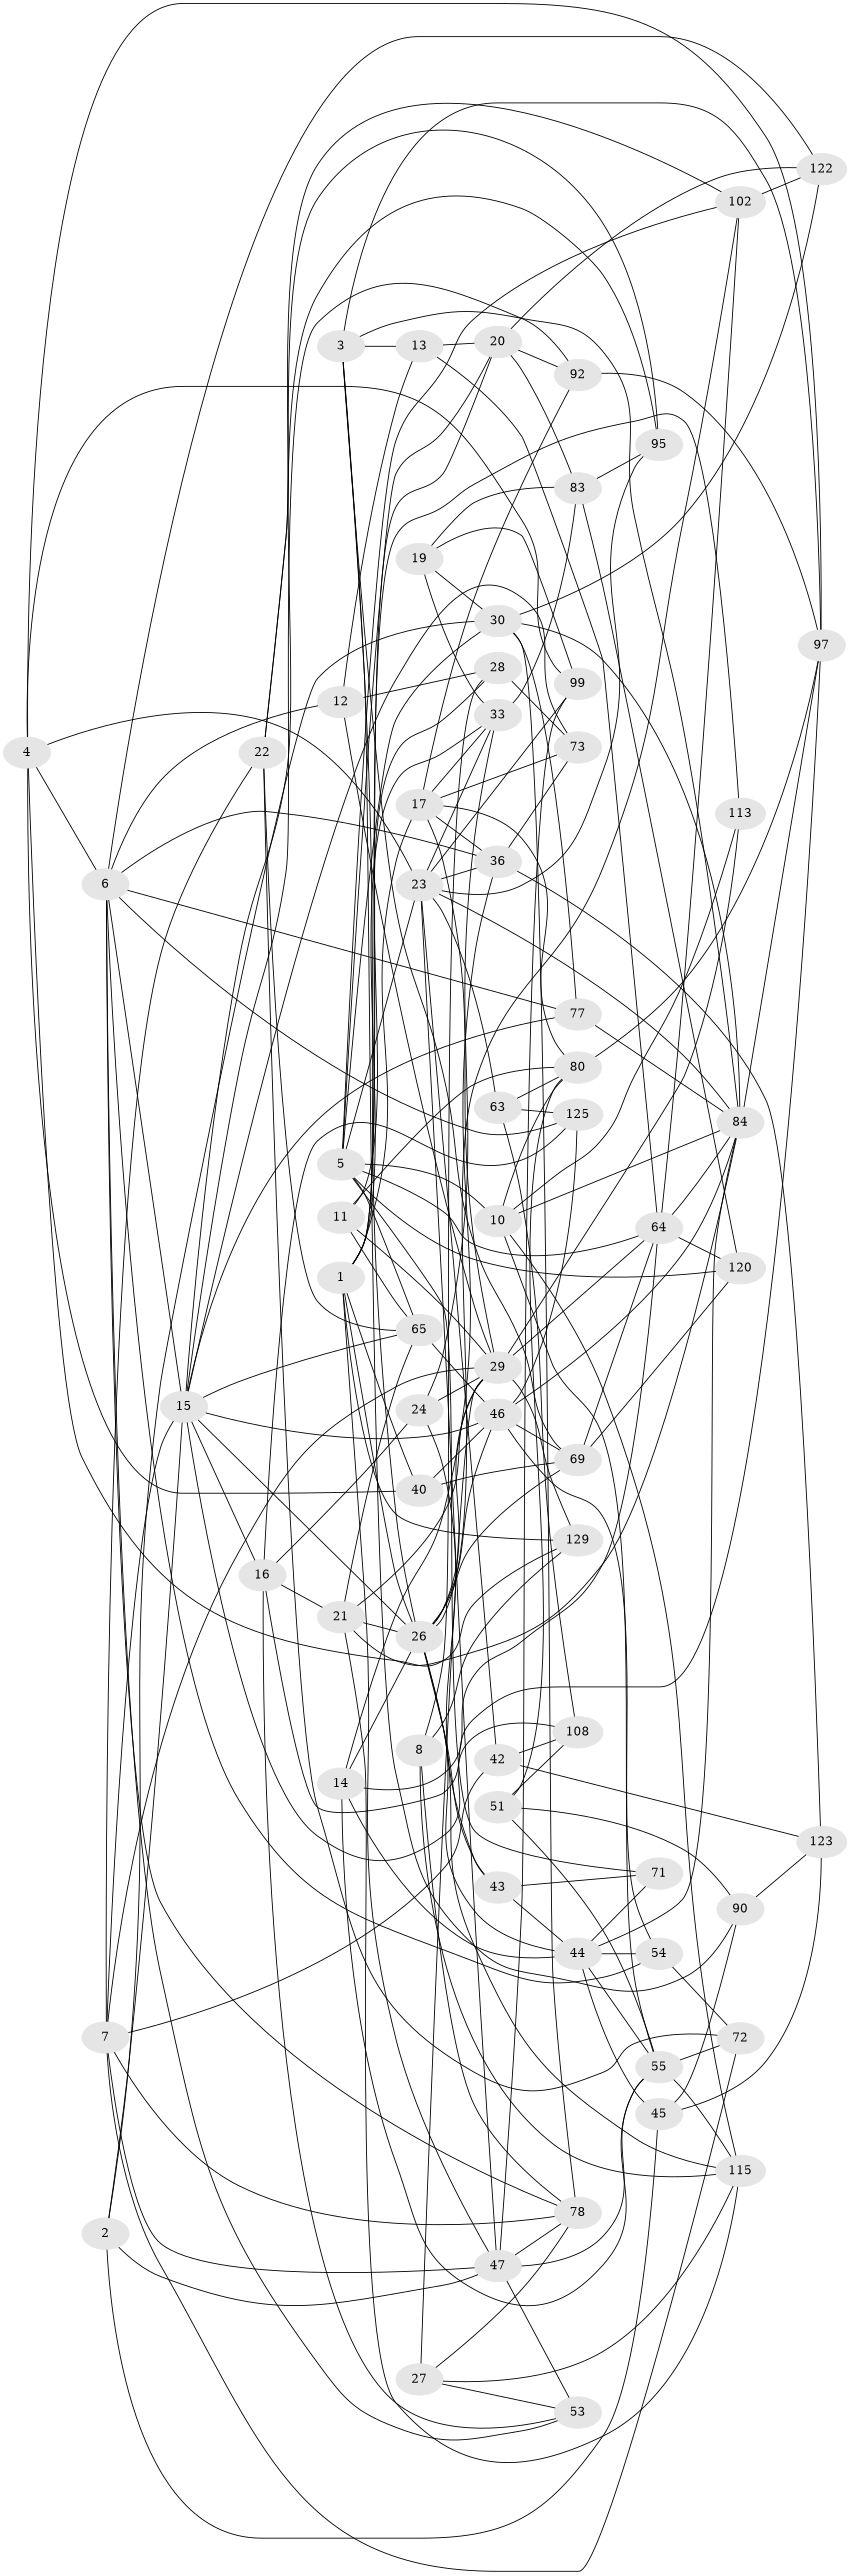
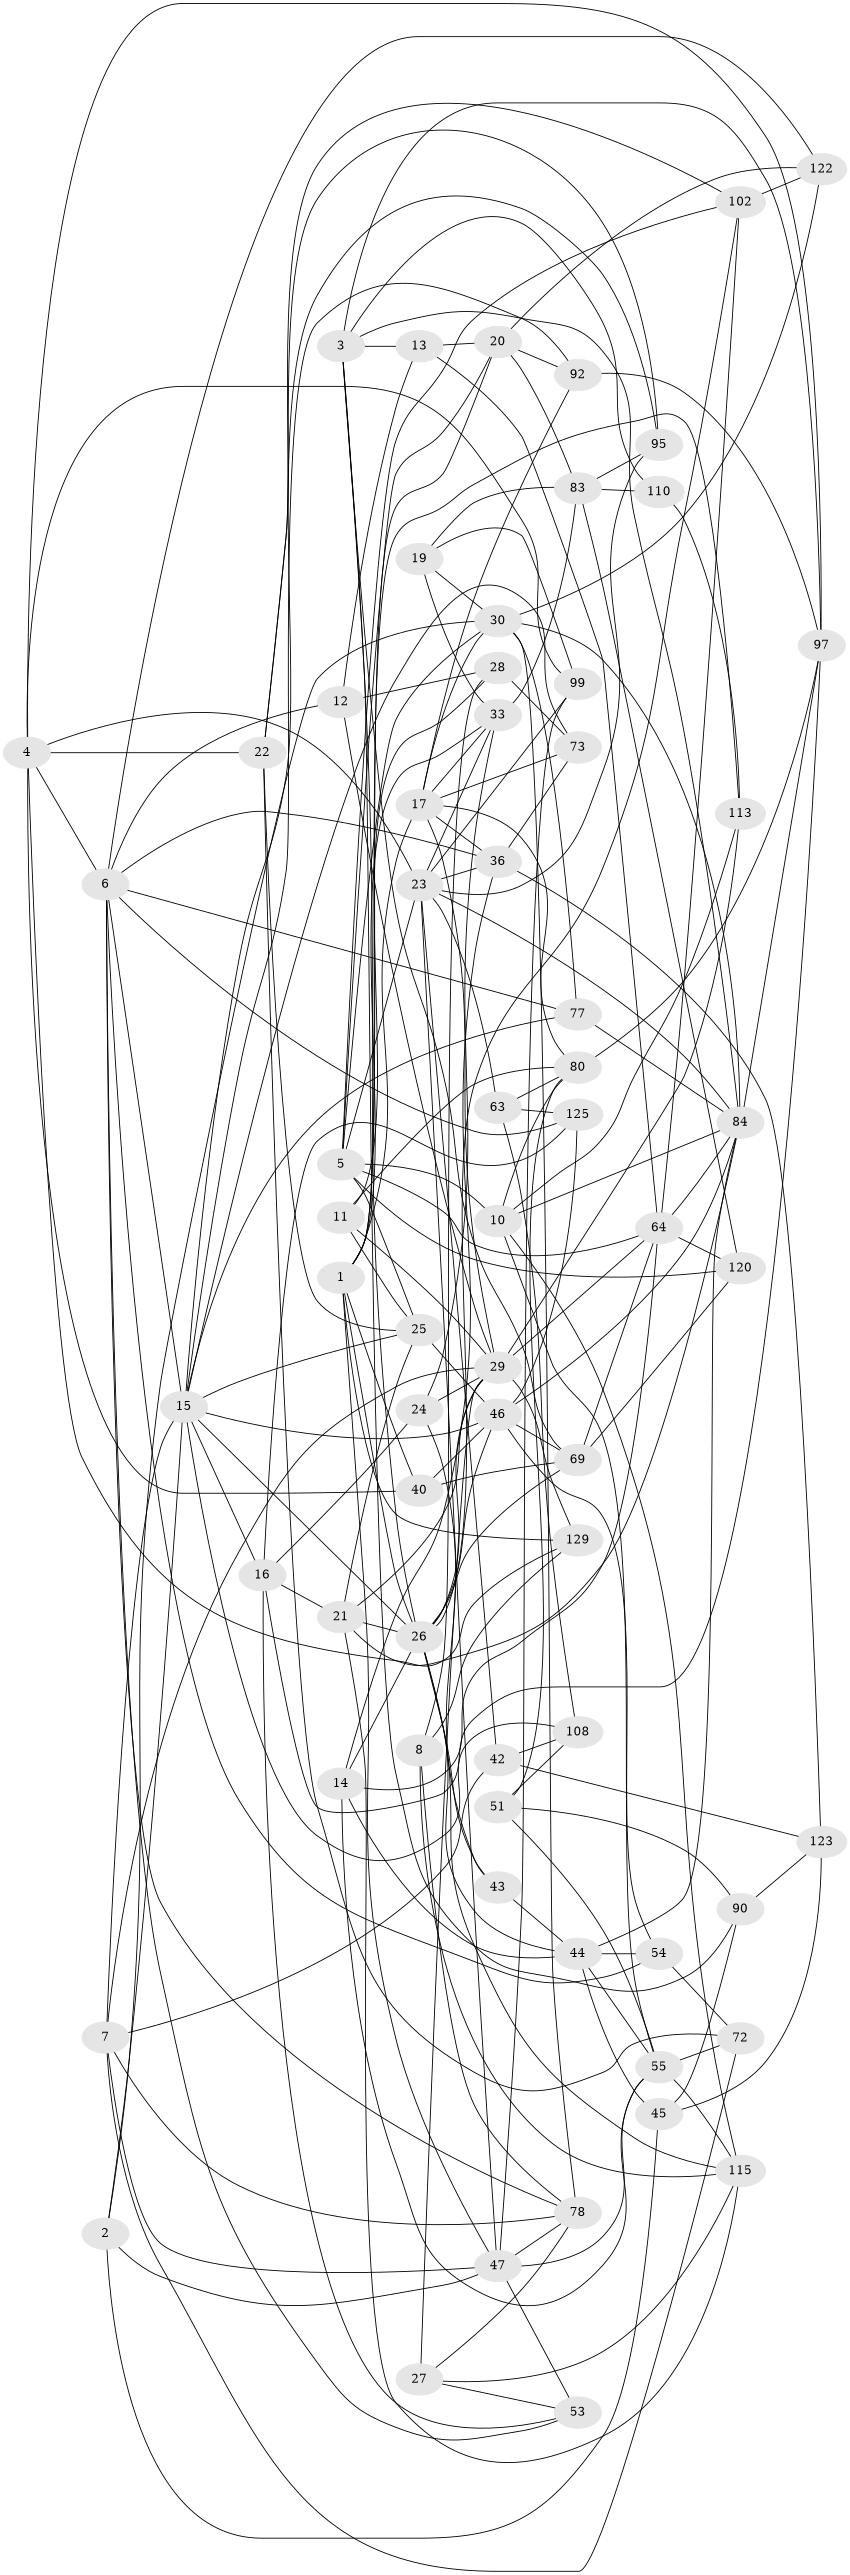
none -> (659, 492)
none -> (451, 692)
(121, 1318) -> (145, 753)
(420, 1330) -> (420, 1330)
(659, 1874) -> none
